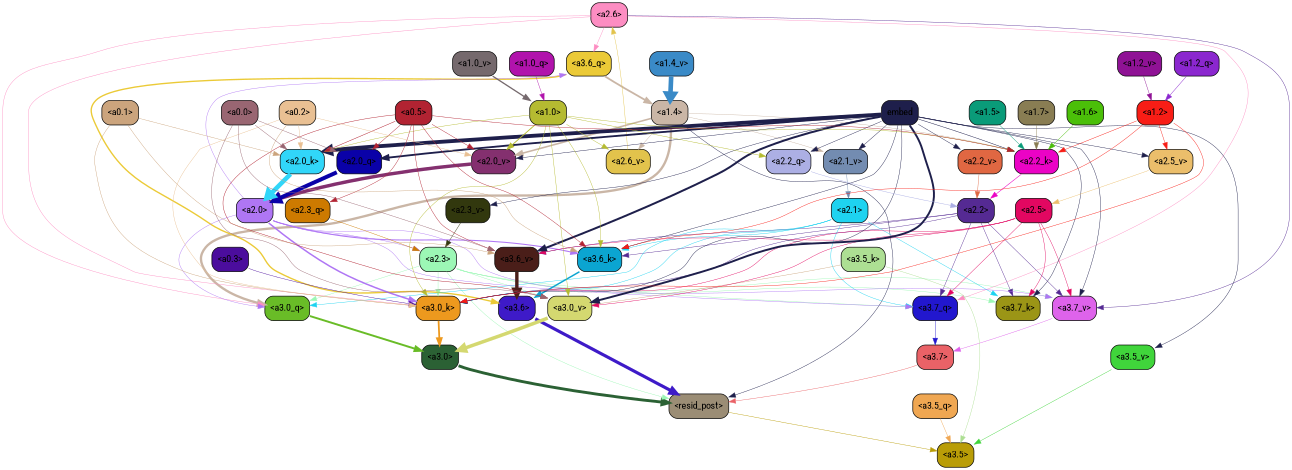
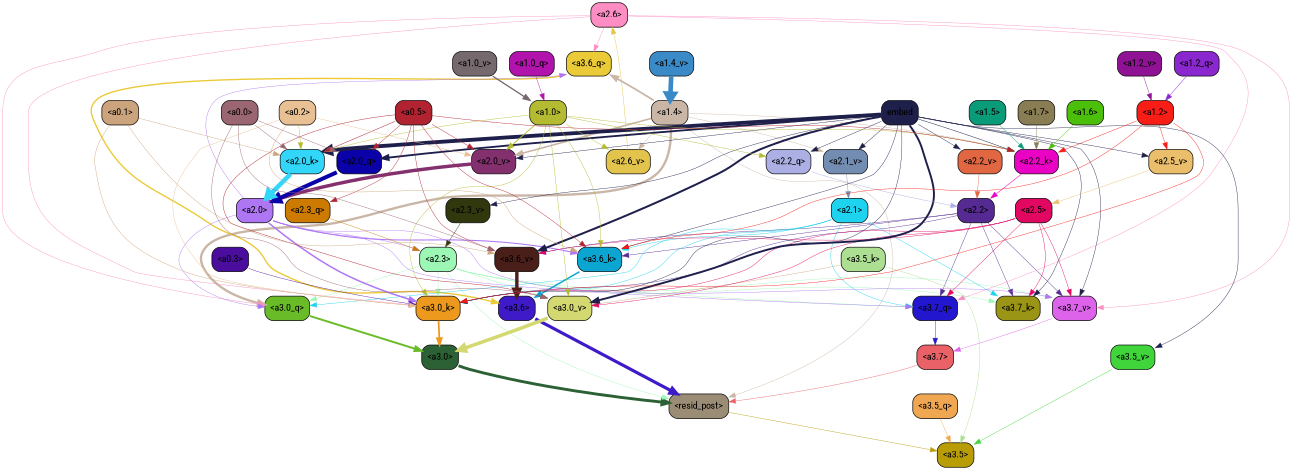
(1218, 45) -> (1218, 45)
(627, 90) -> (636, 89)
(299, 132) -> (299, 132)
(891, 244) -> (891, 244)
